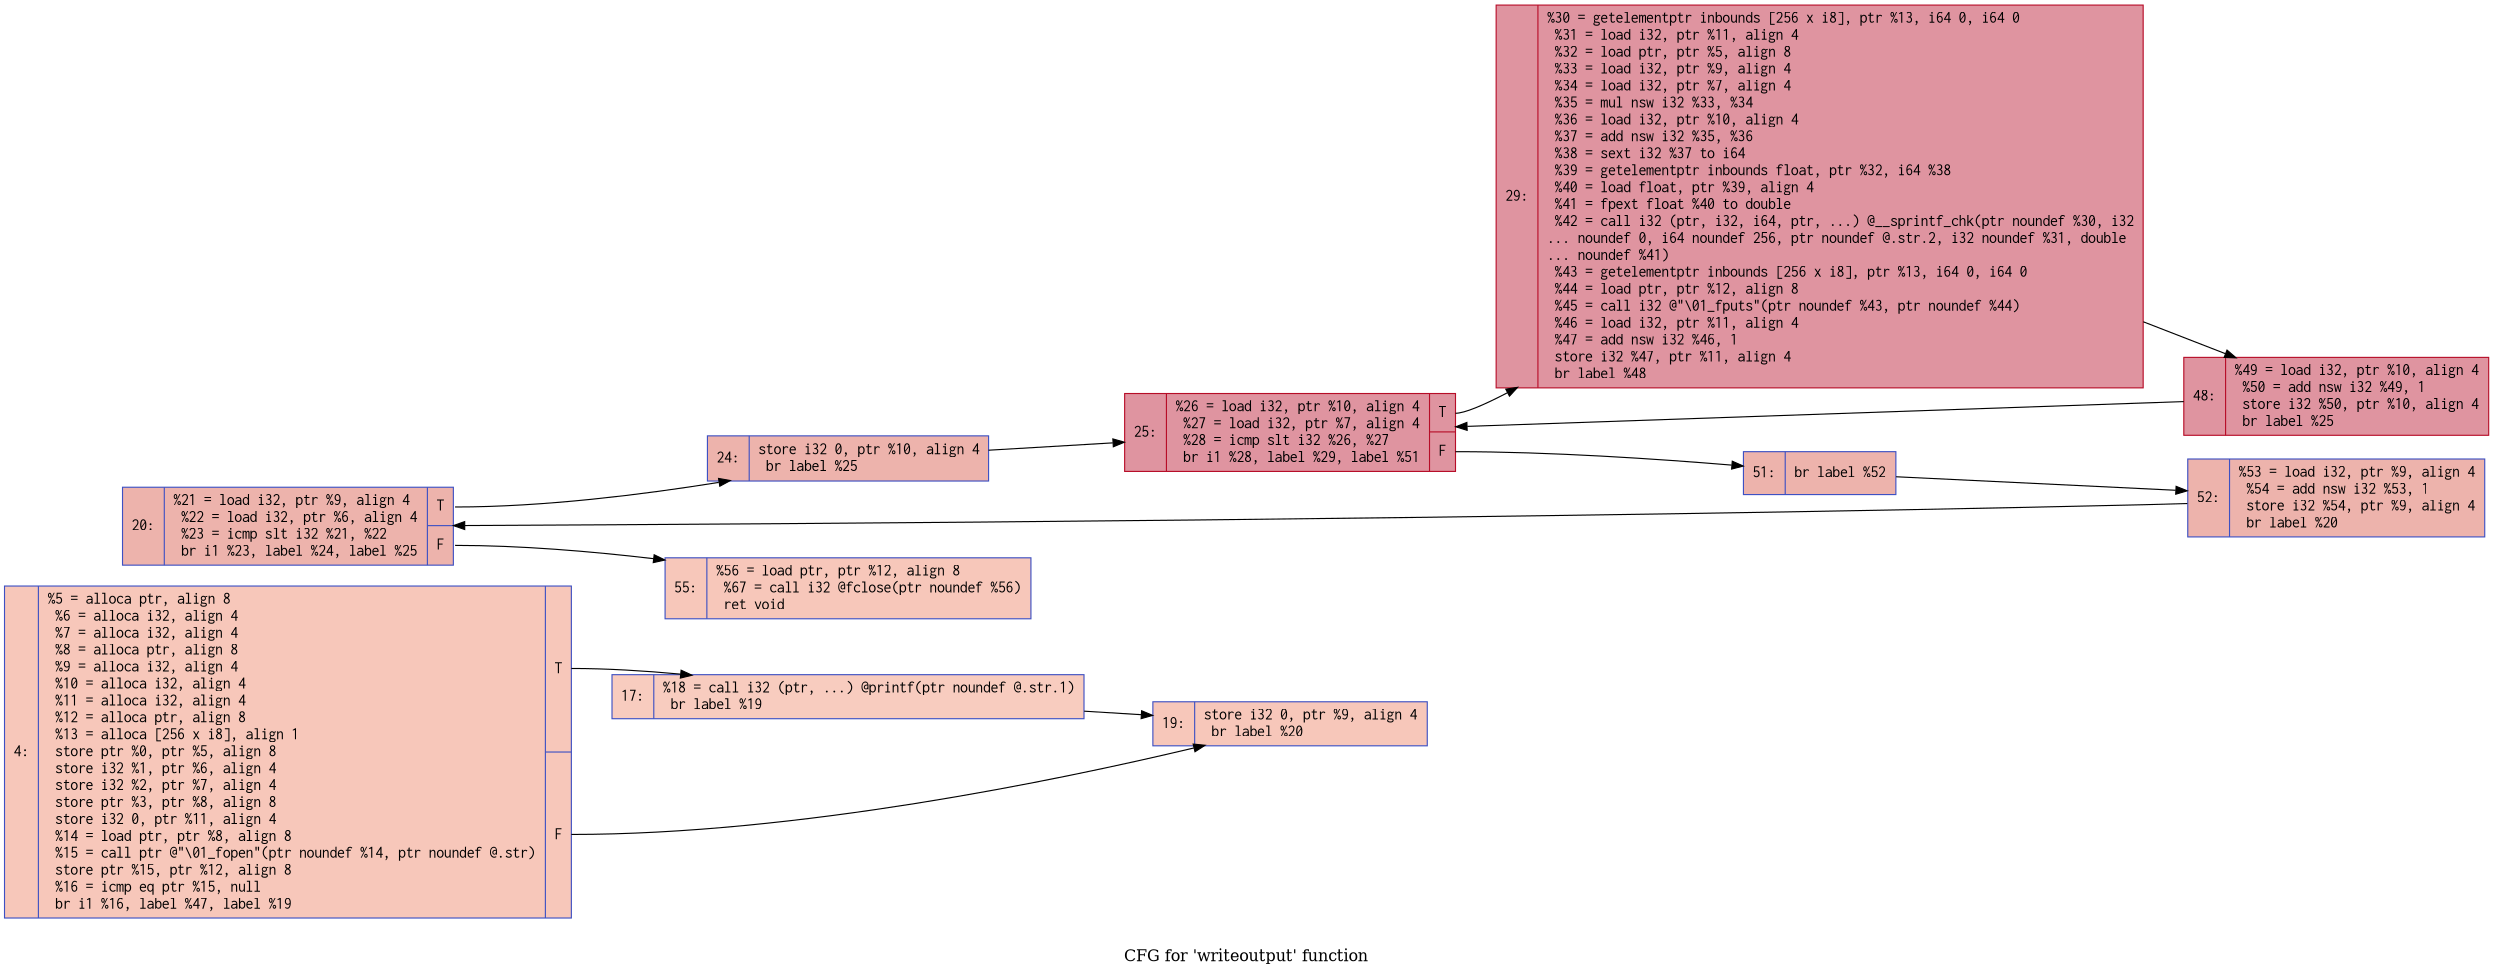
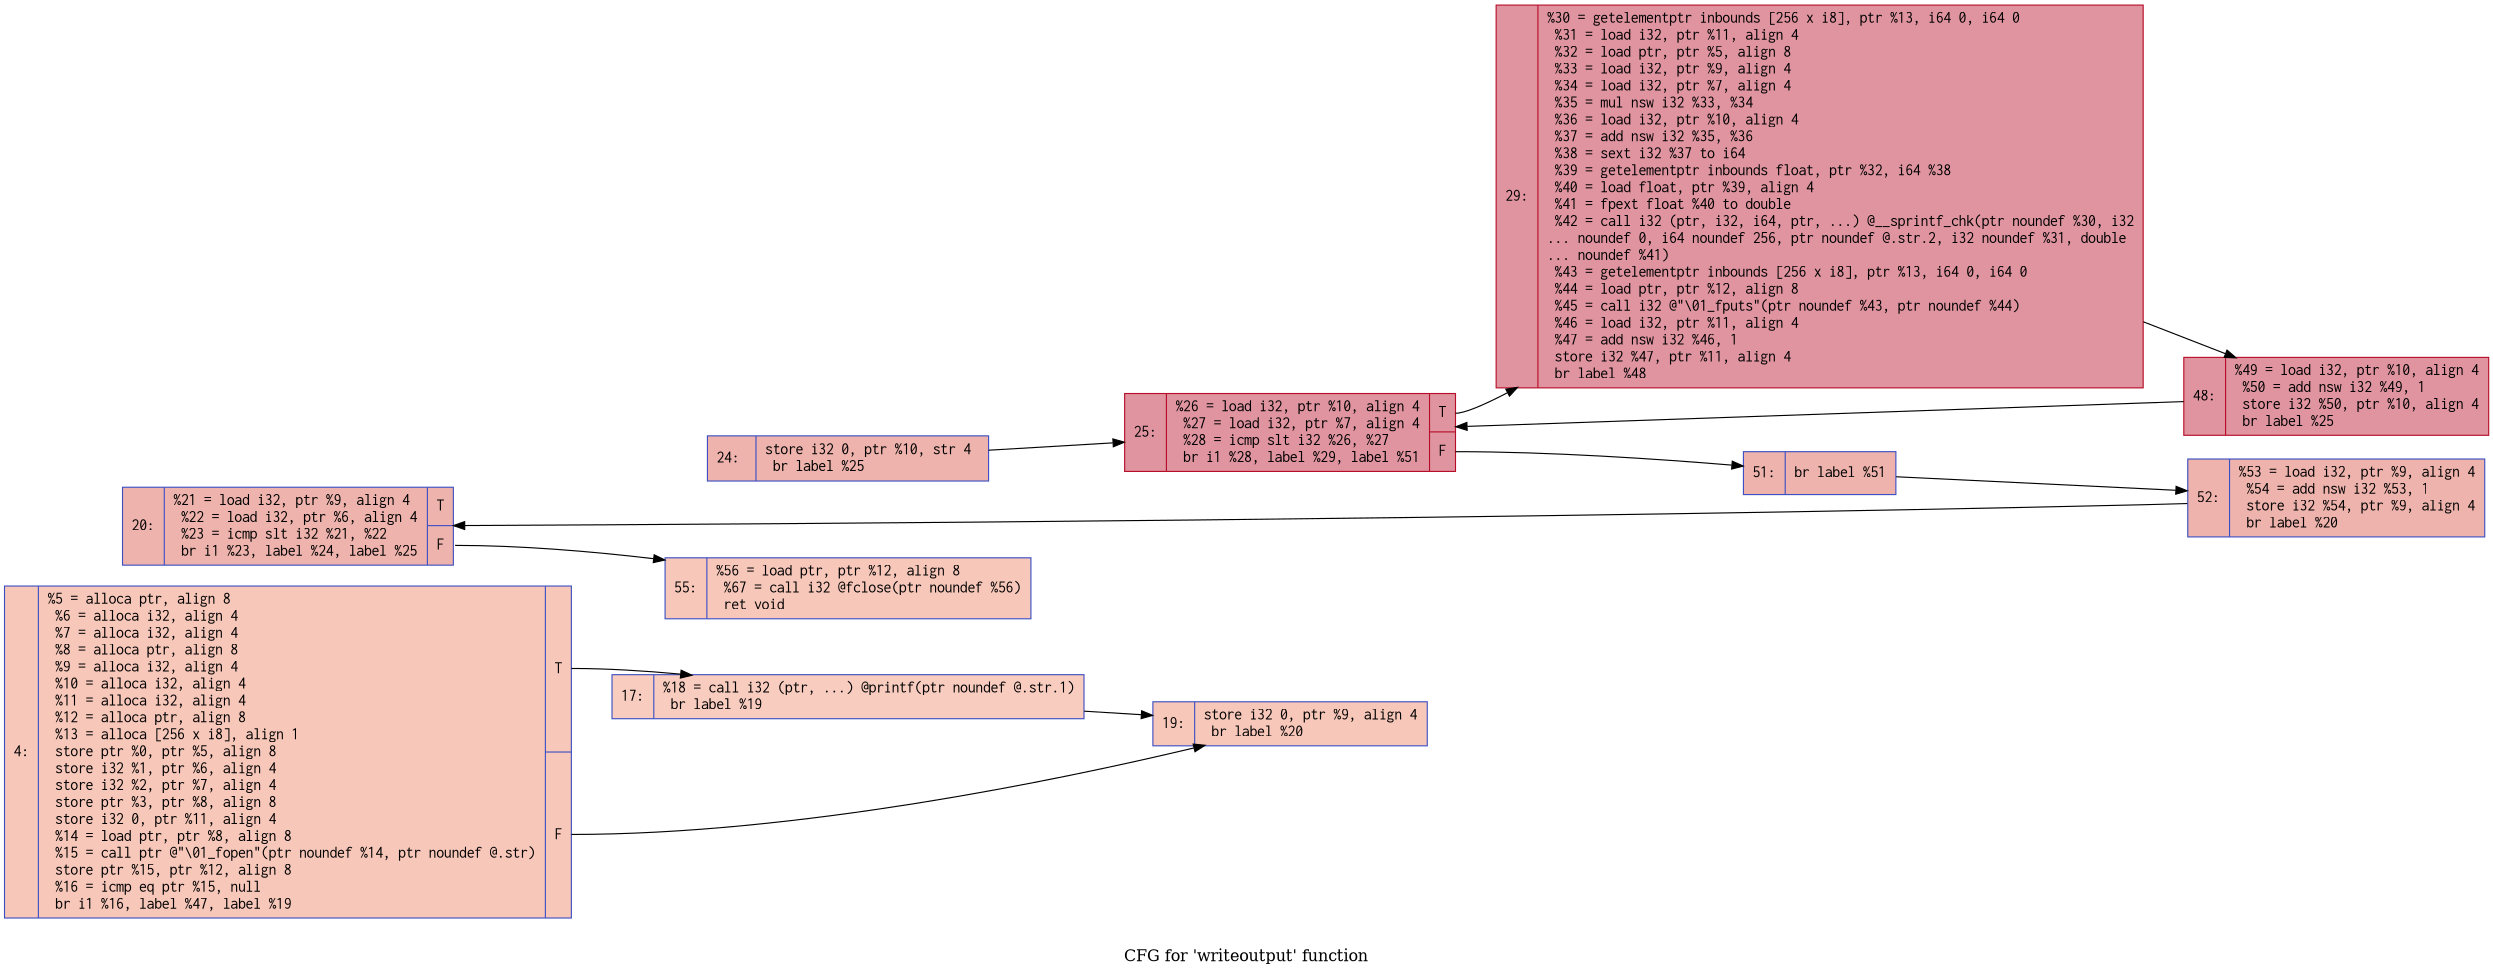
(869, 449) -> (868, 449)
(1841, 473) -> (1841, 473)
(587, 500) -> none
